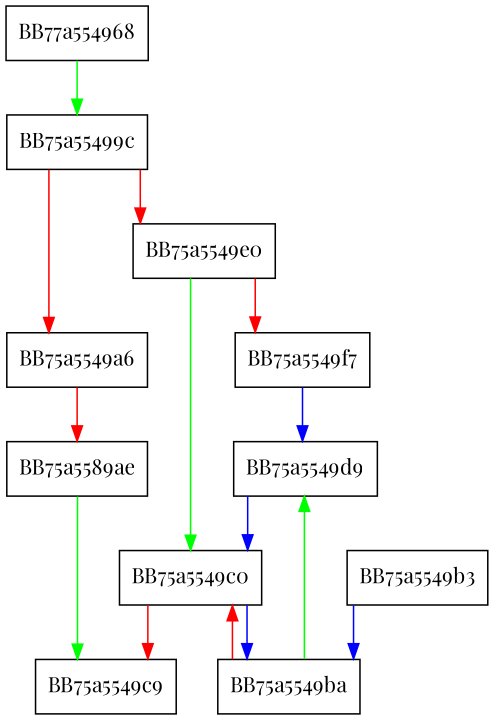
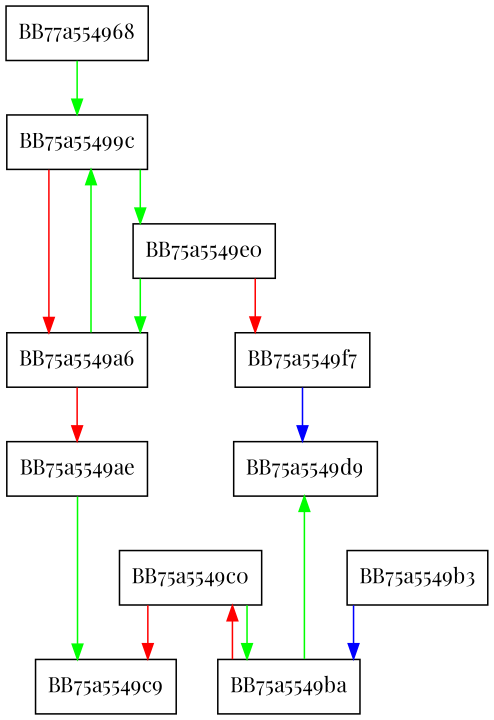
(140, 189) -> (140, 189)
none -> (91, 259)
(191, 407) -> (140, 298)
(77, 469) -> (77, 469)
(248, 516) -> none
(247, 624) -> (247, 624)
